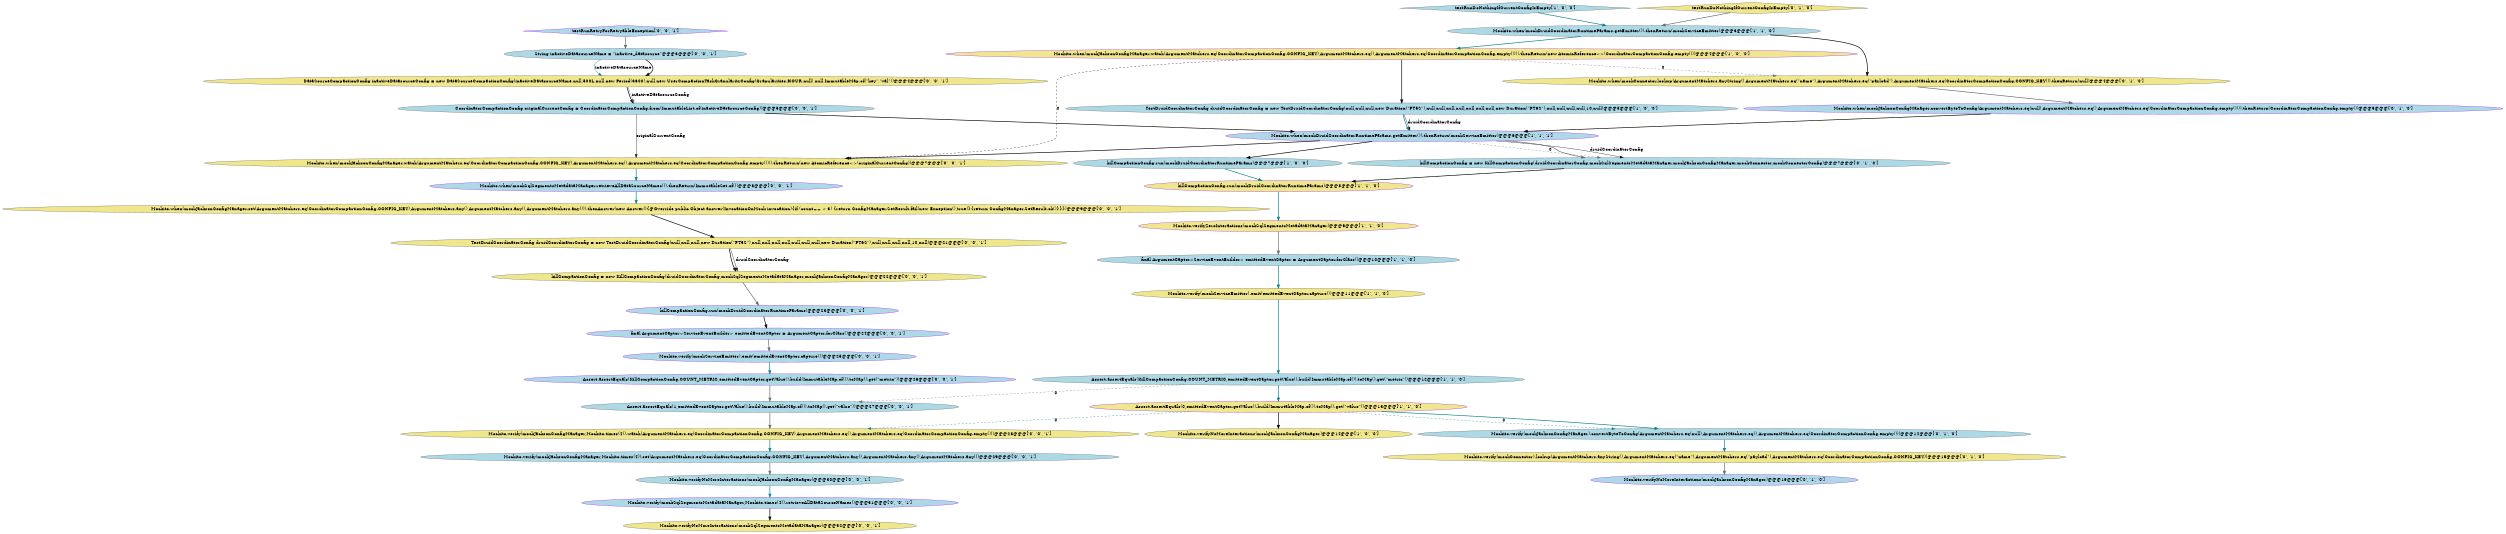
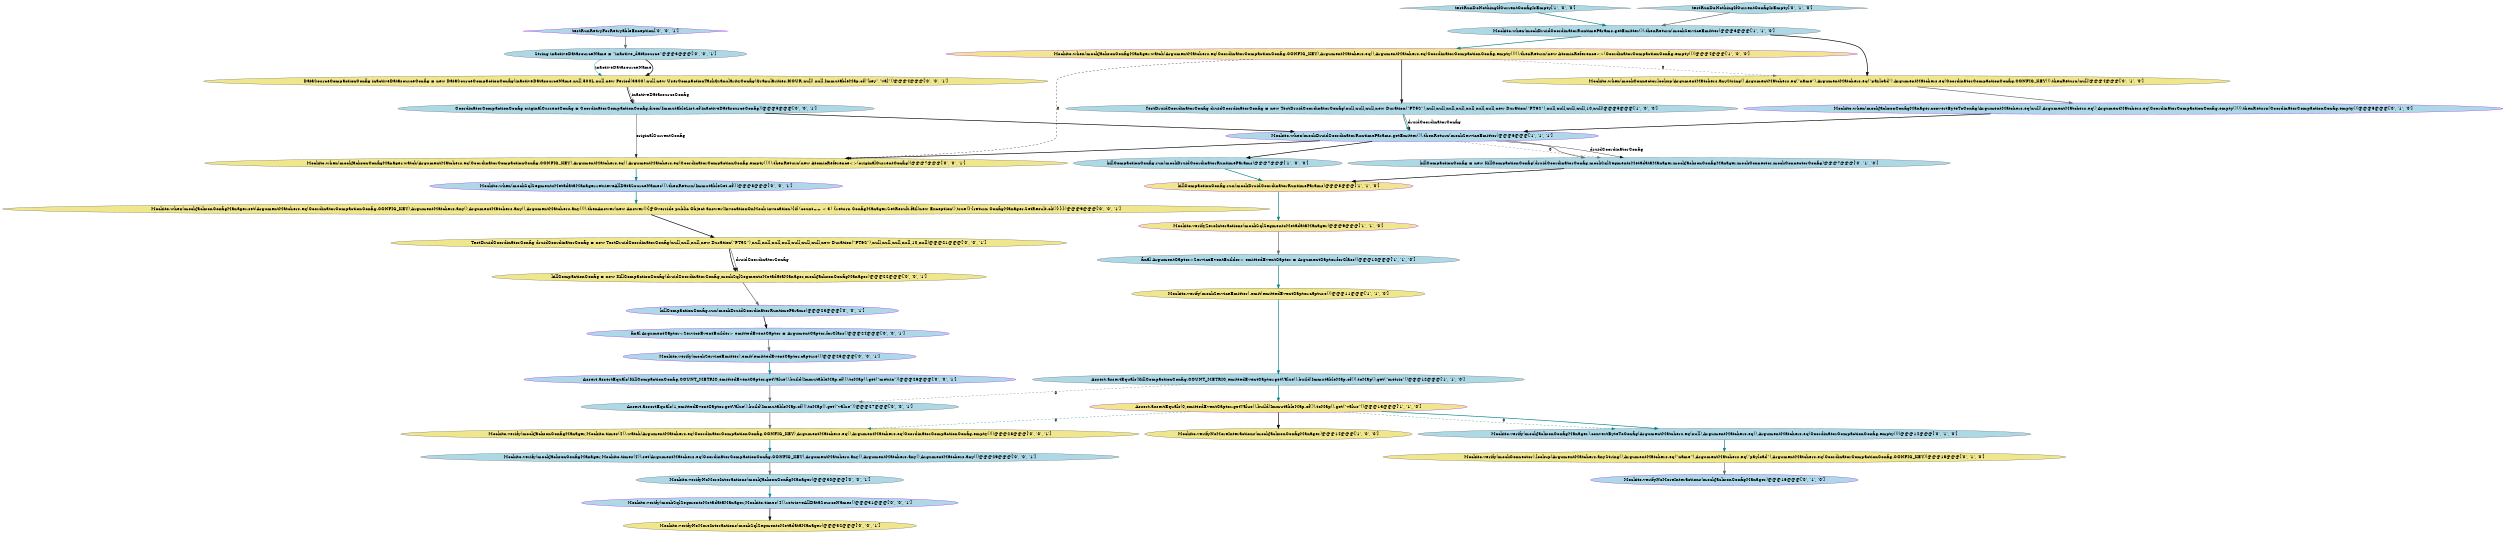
(1752, 8) -> (1752, 8)
